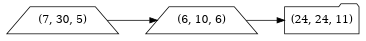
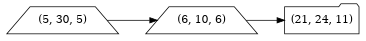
(63, 20) -> (63, 20)
(322, 20) -> (322, 20)
